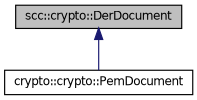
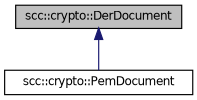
(99, 82) -> (99, 82)
